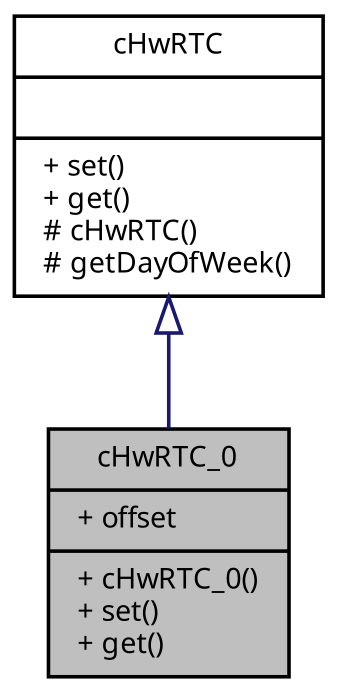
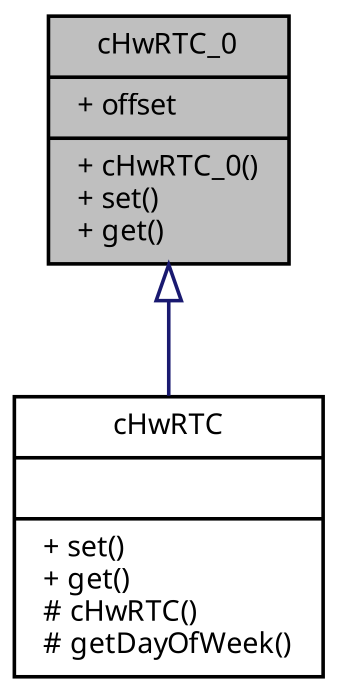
(169, 381) -> (169, 348)
